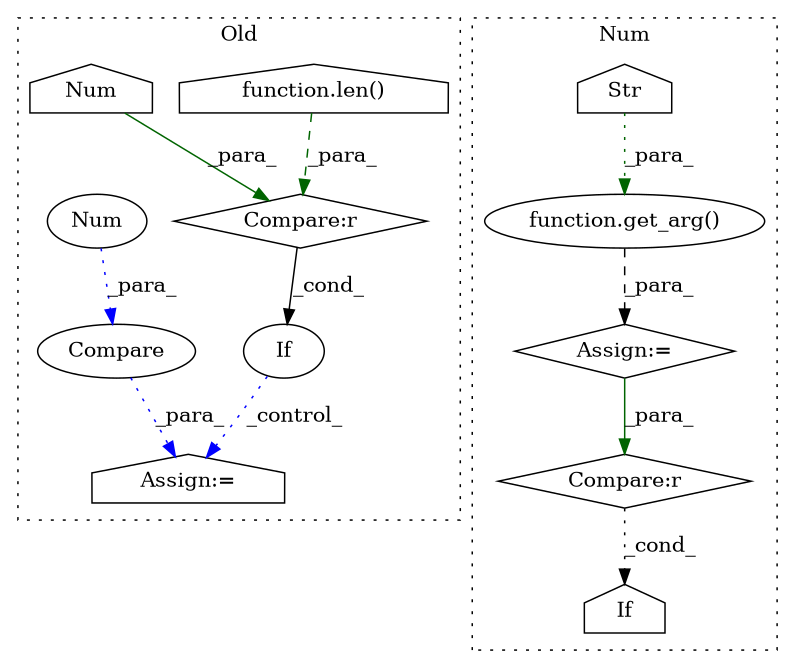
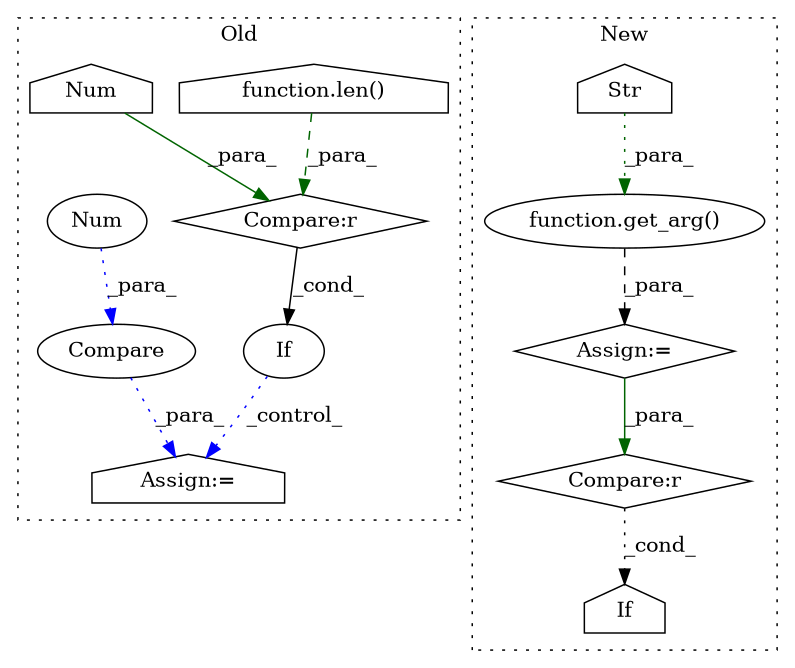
(625, 35) -> (625, 35)
